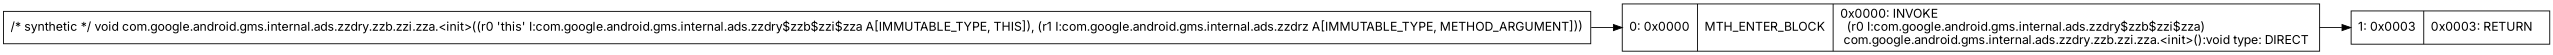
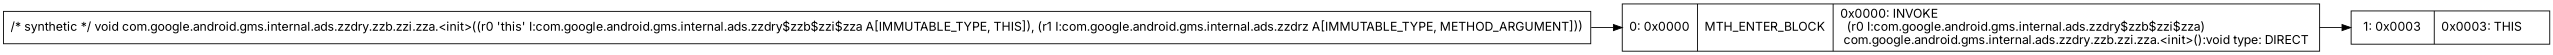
(2487, 27) -> (2487, 27)
